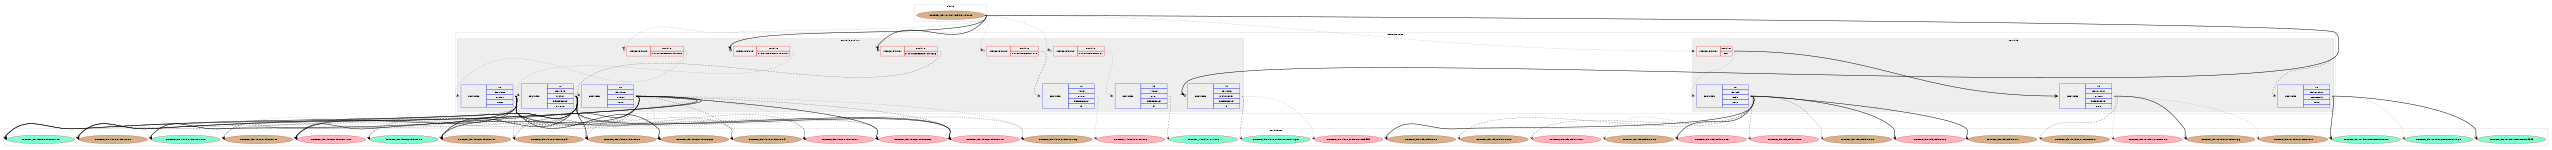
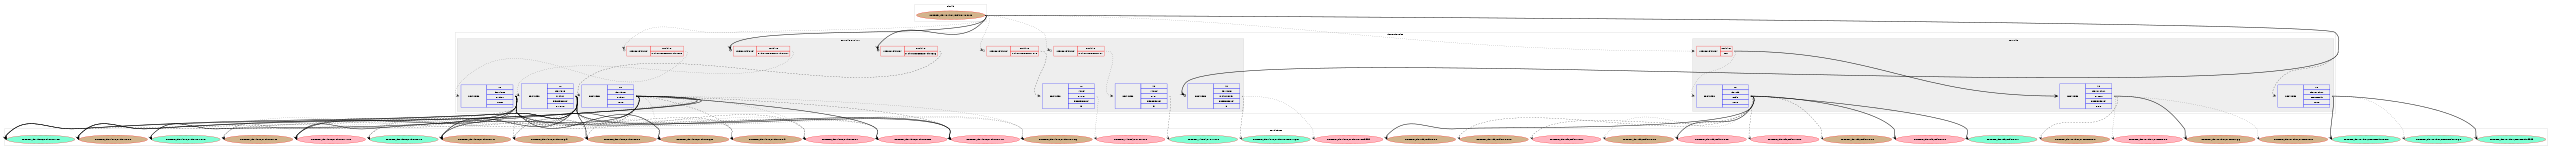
(2003, 139) -> (2003, 139)
